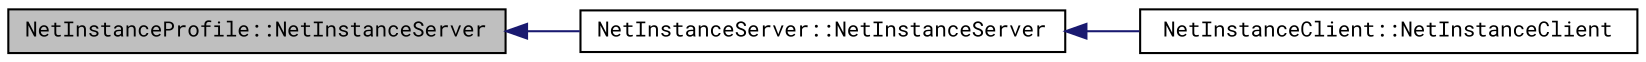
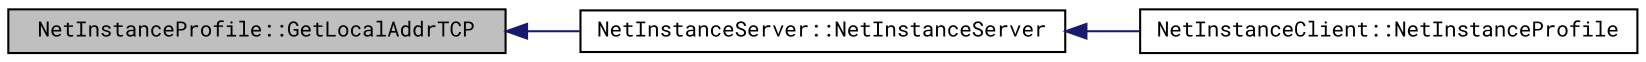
(257, 31) -> (257, 31)
(1389, 31) -> (1389, 31)
